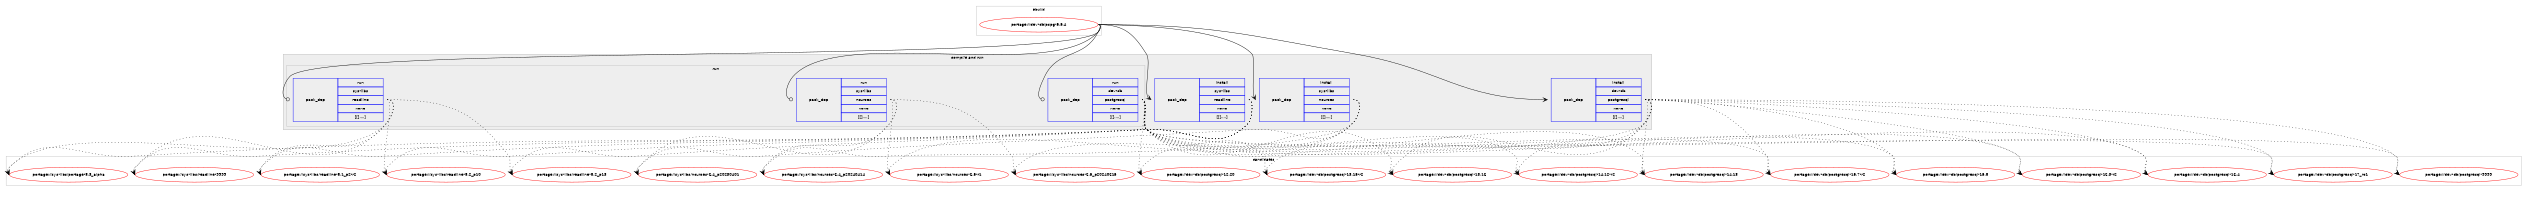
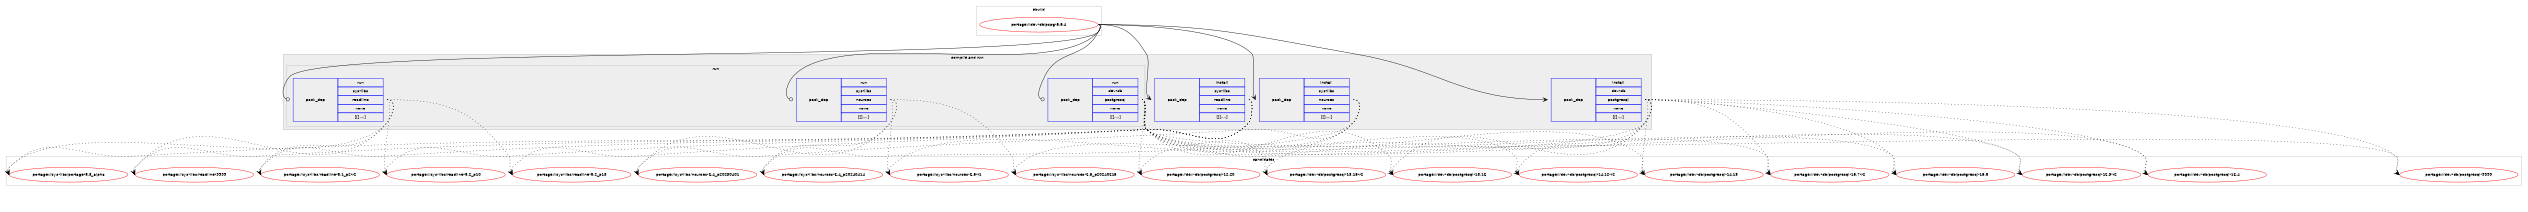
(2333, 175) -> none
